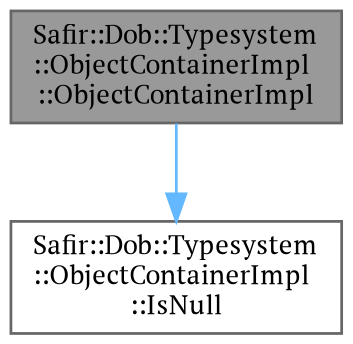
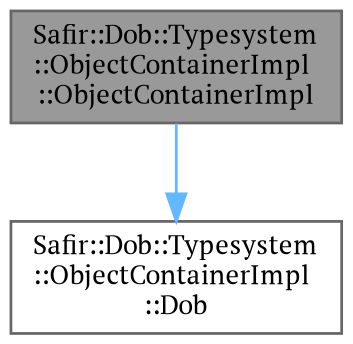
(176, 277) -> (176, 277)
